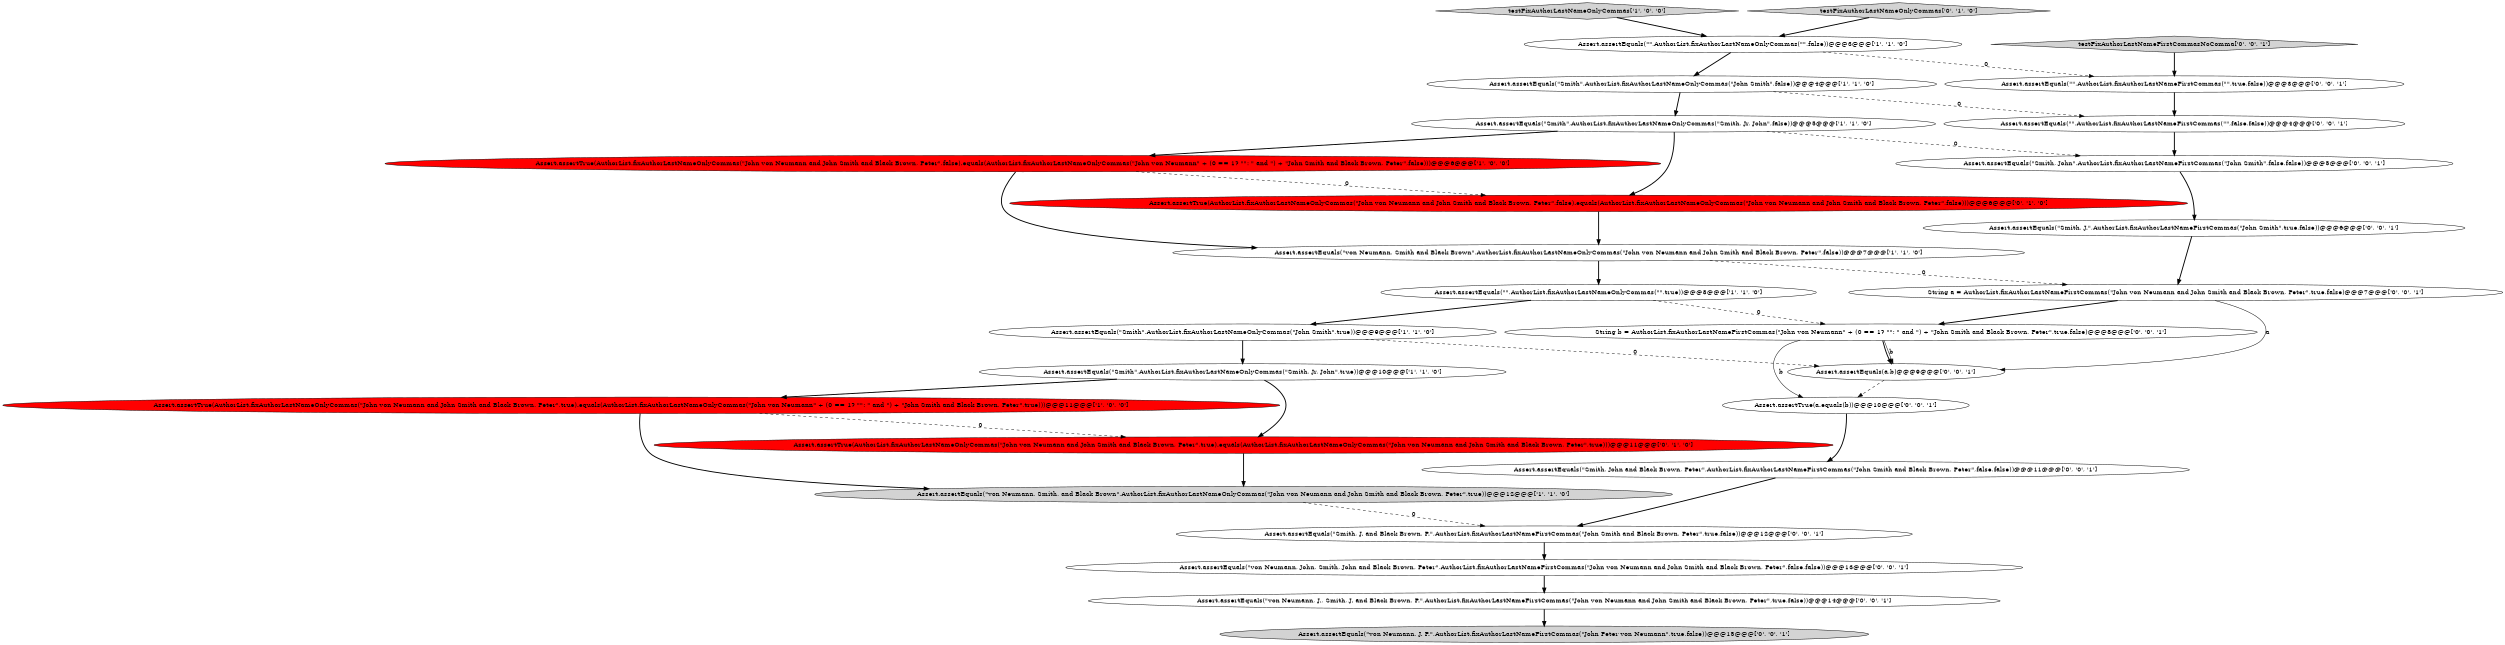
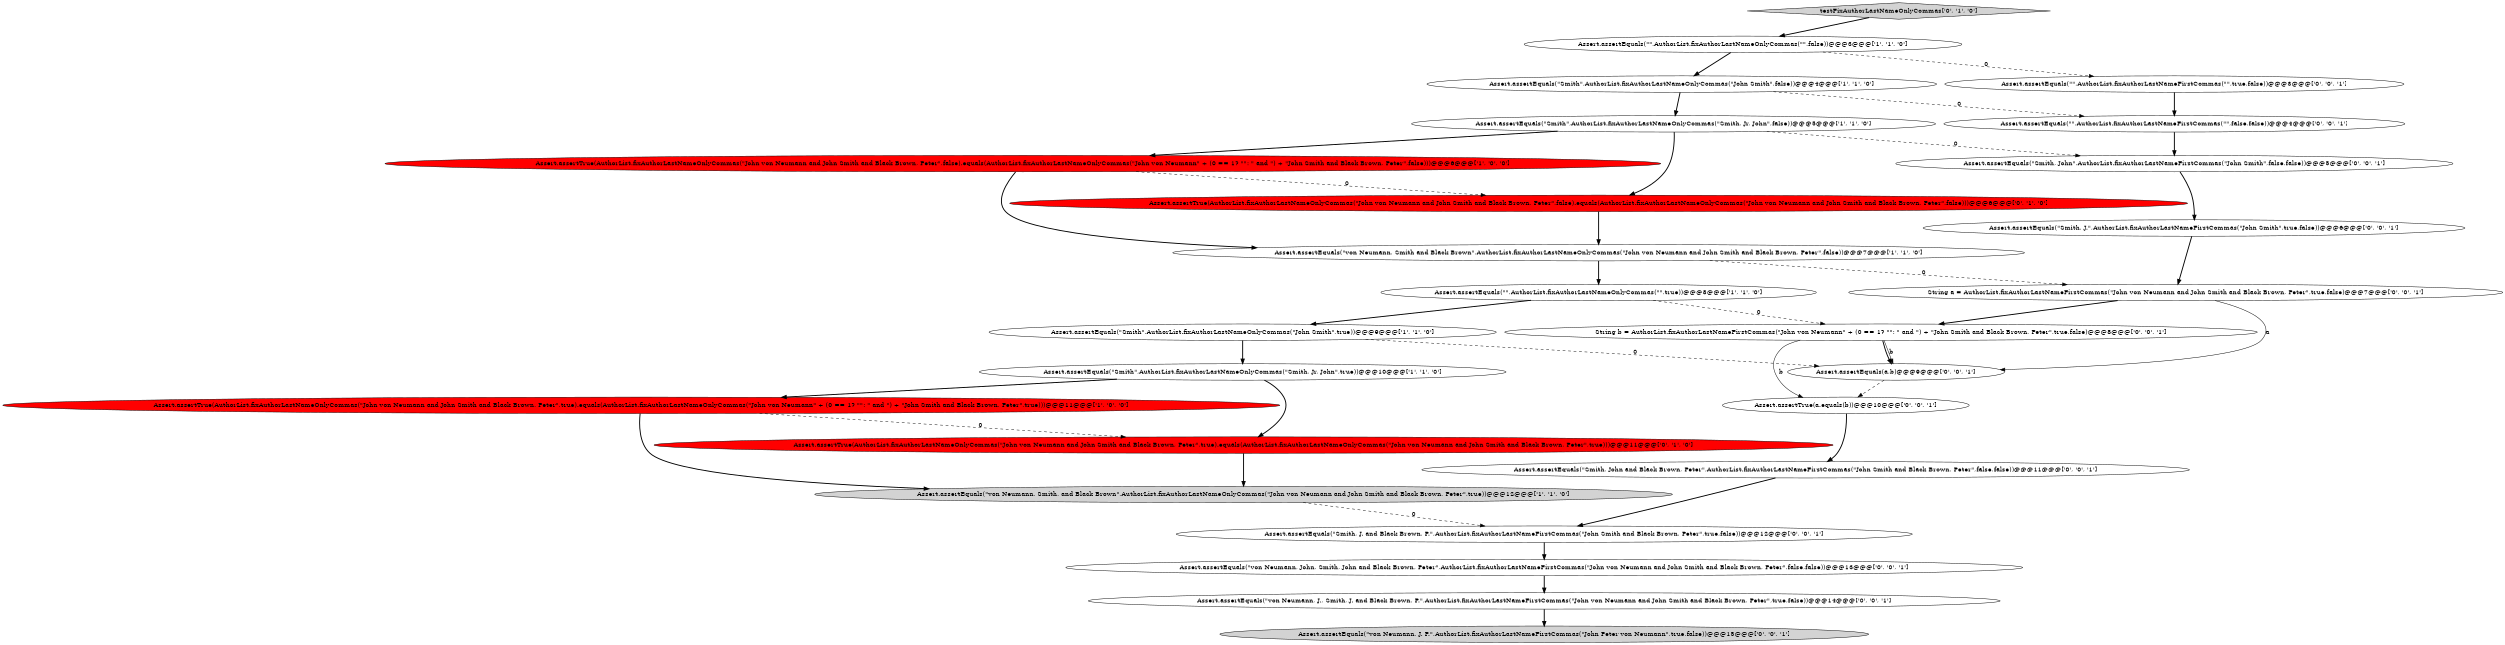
(1587, 11) -> none
(2174, 44) -> none
